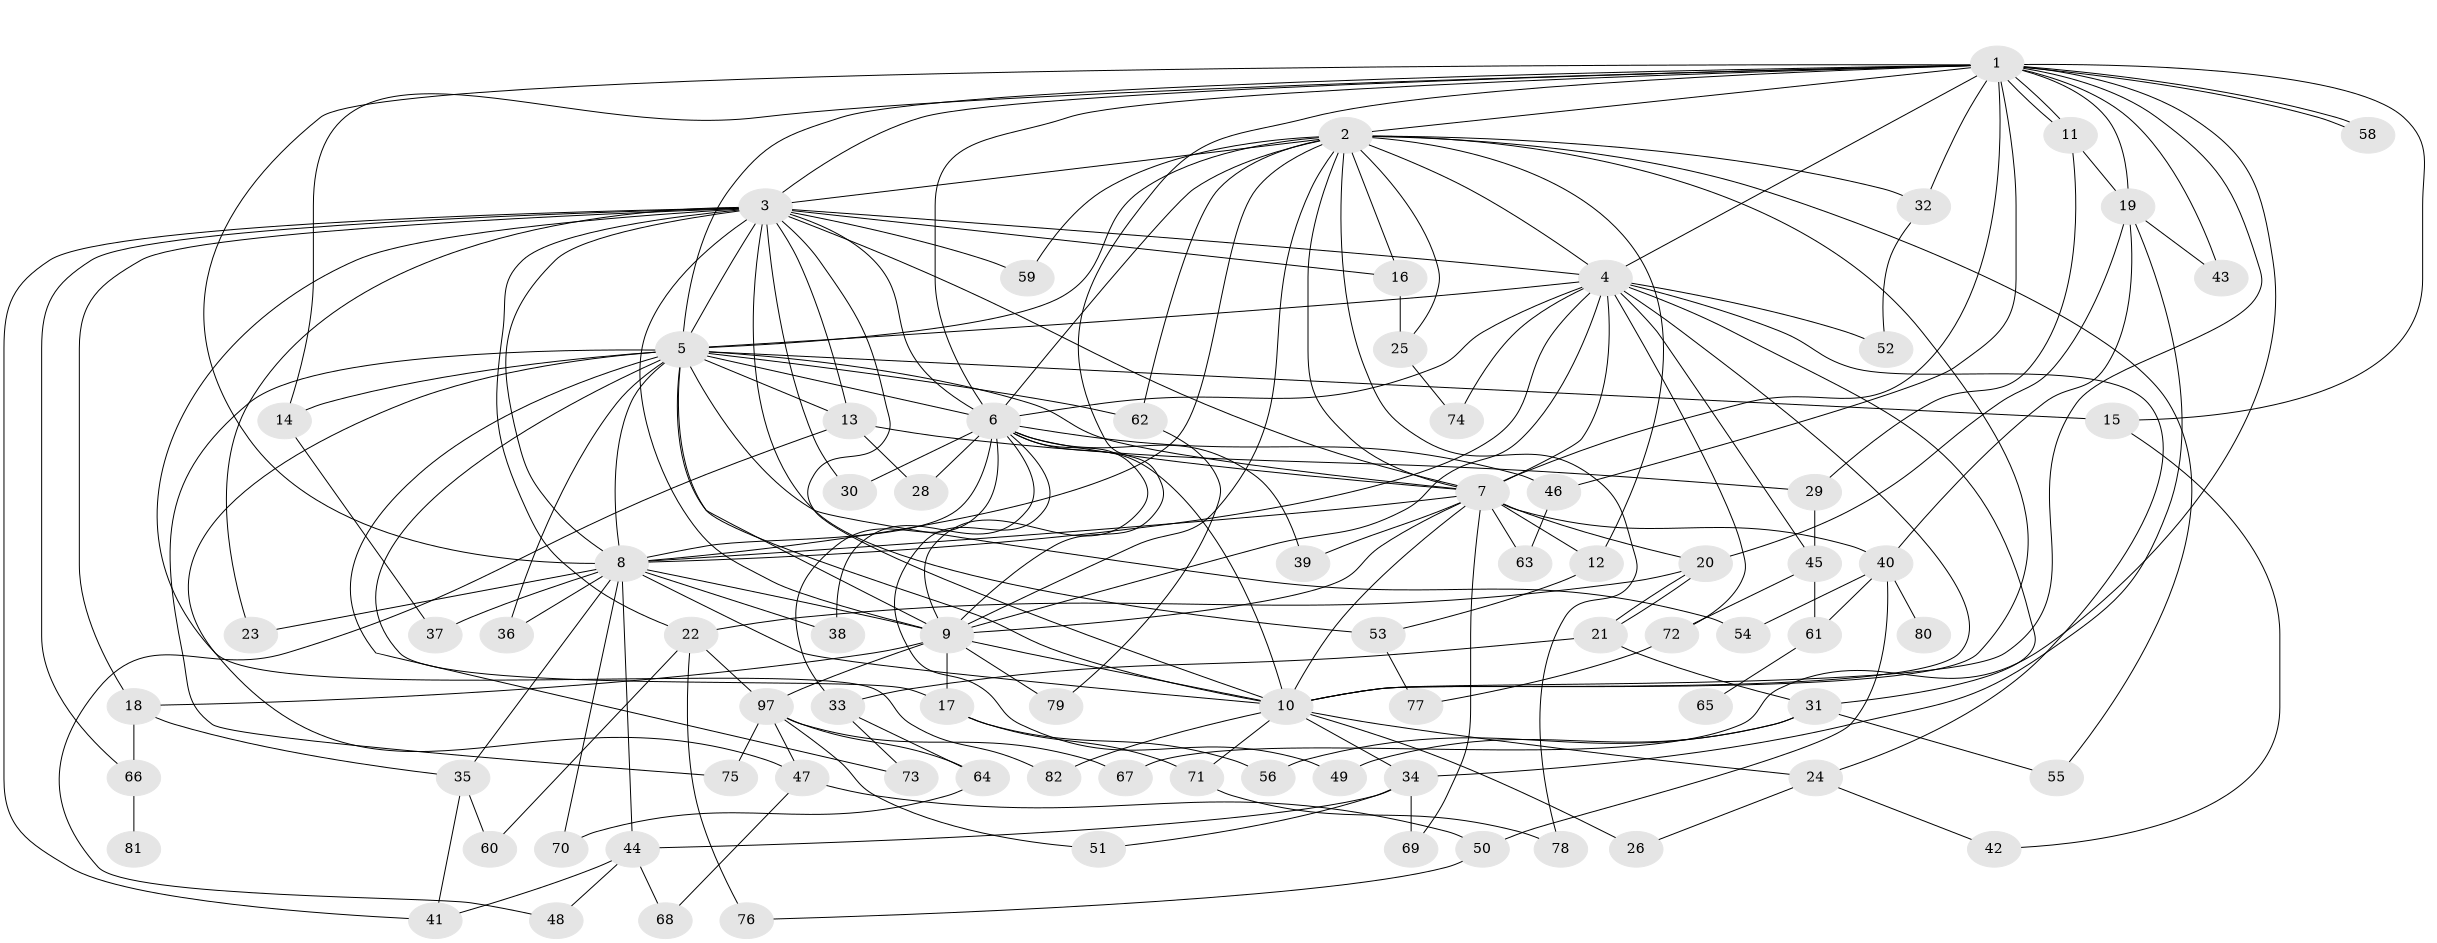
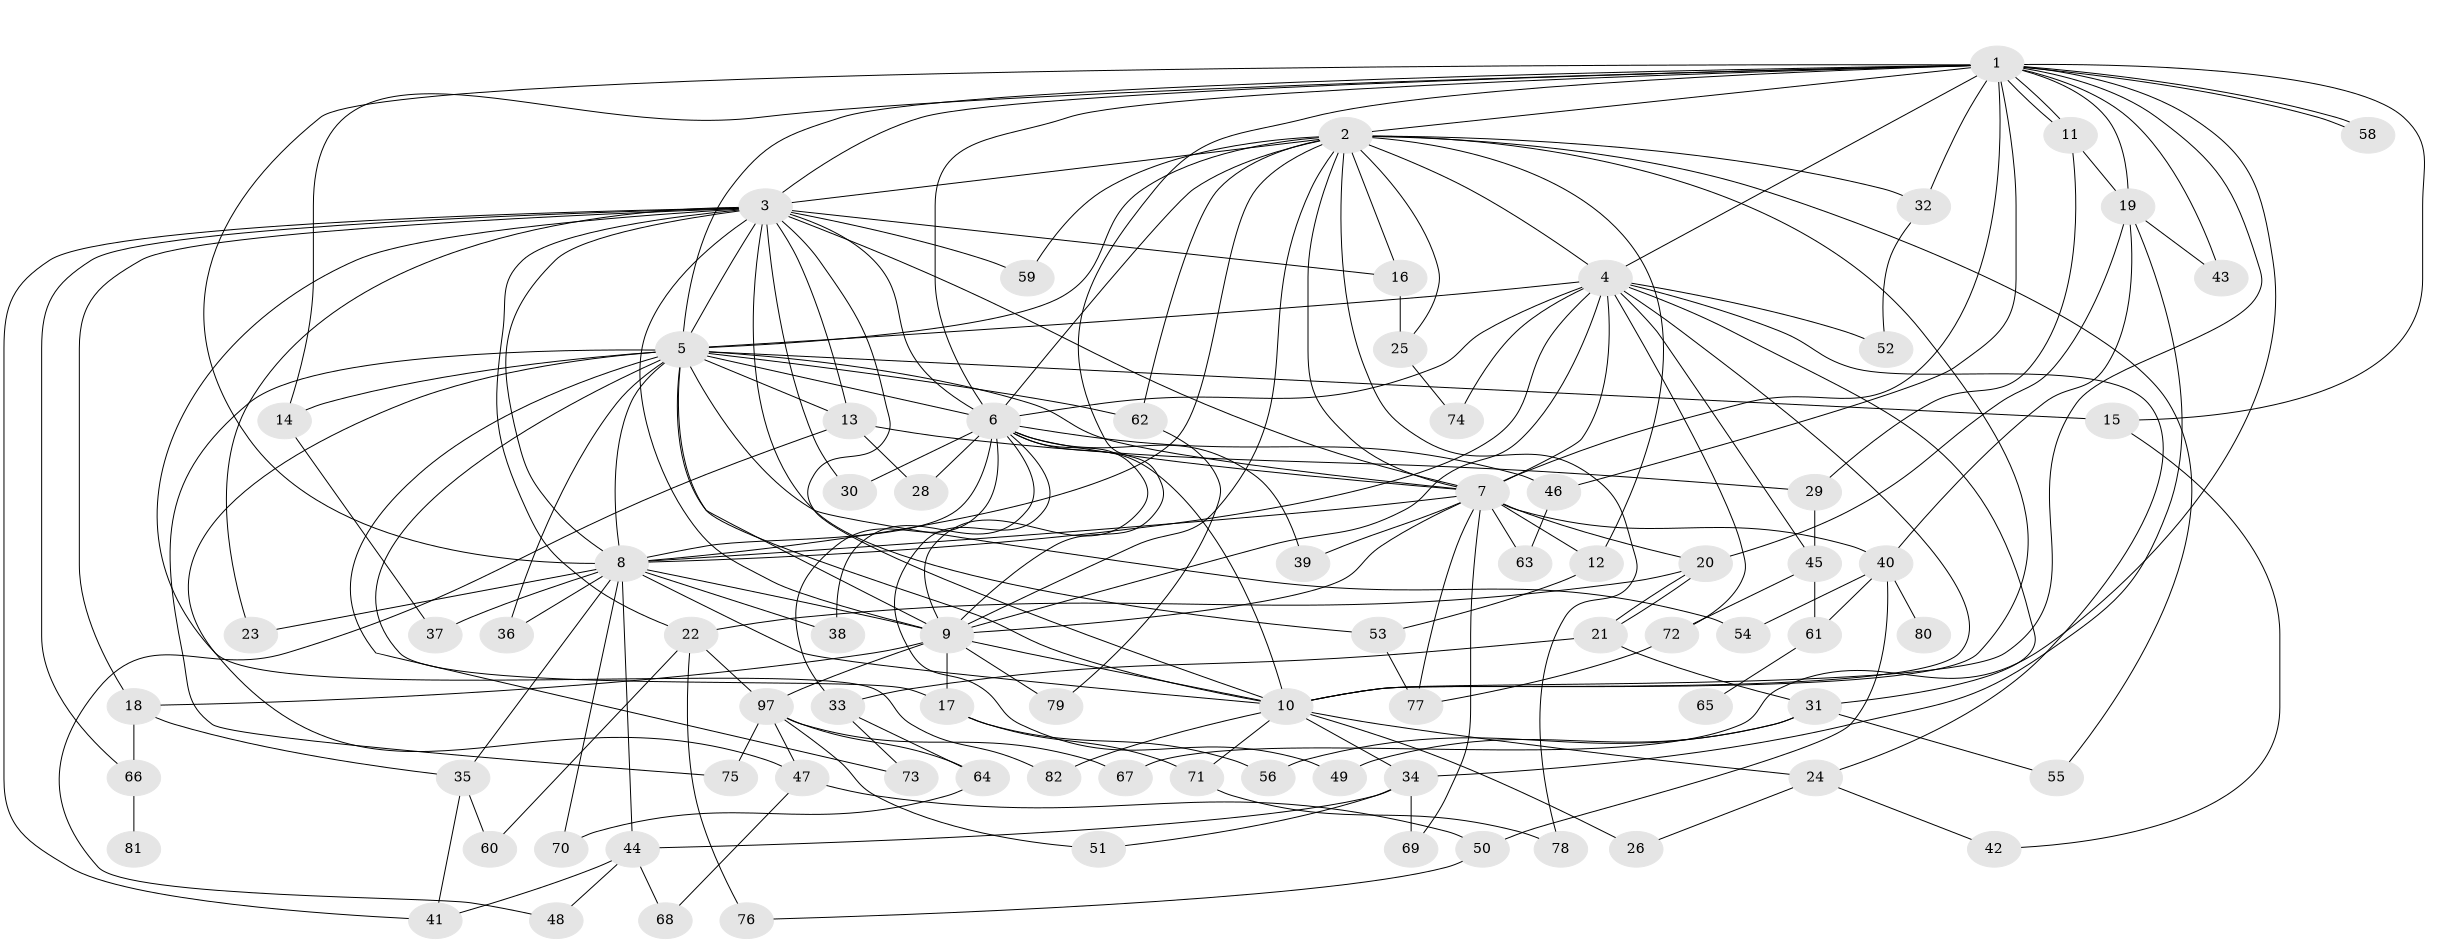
(1166, 238) -> none
(1379, 580) -> (1444, 584)
